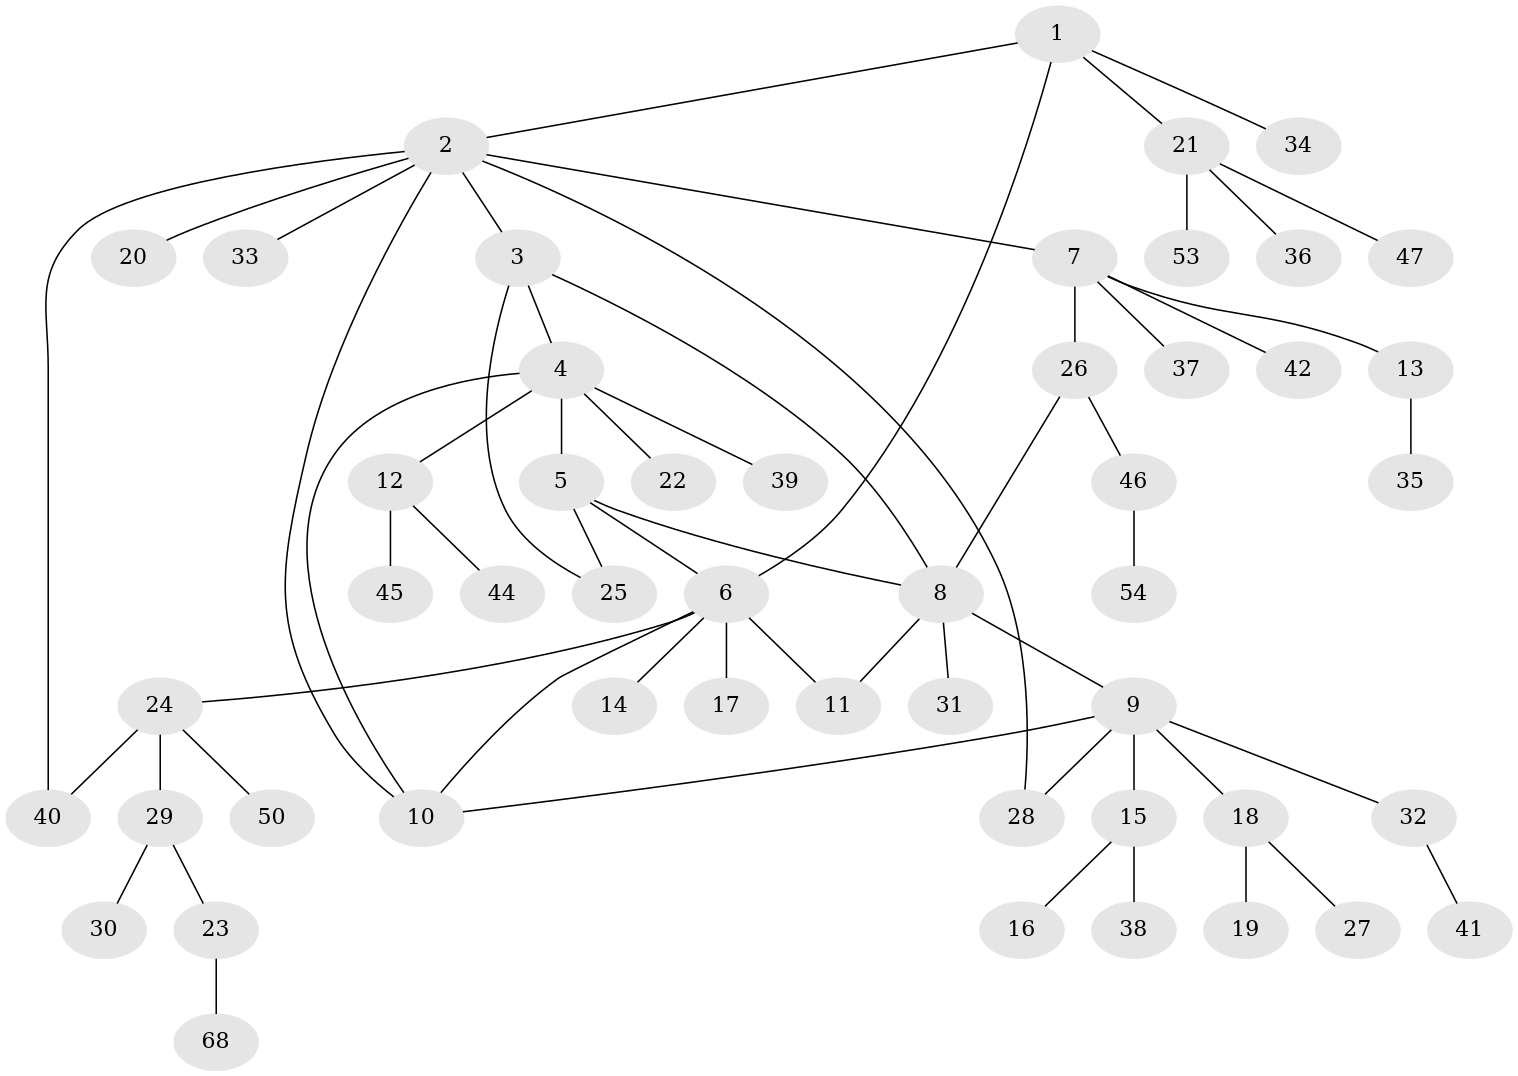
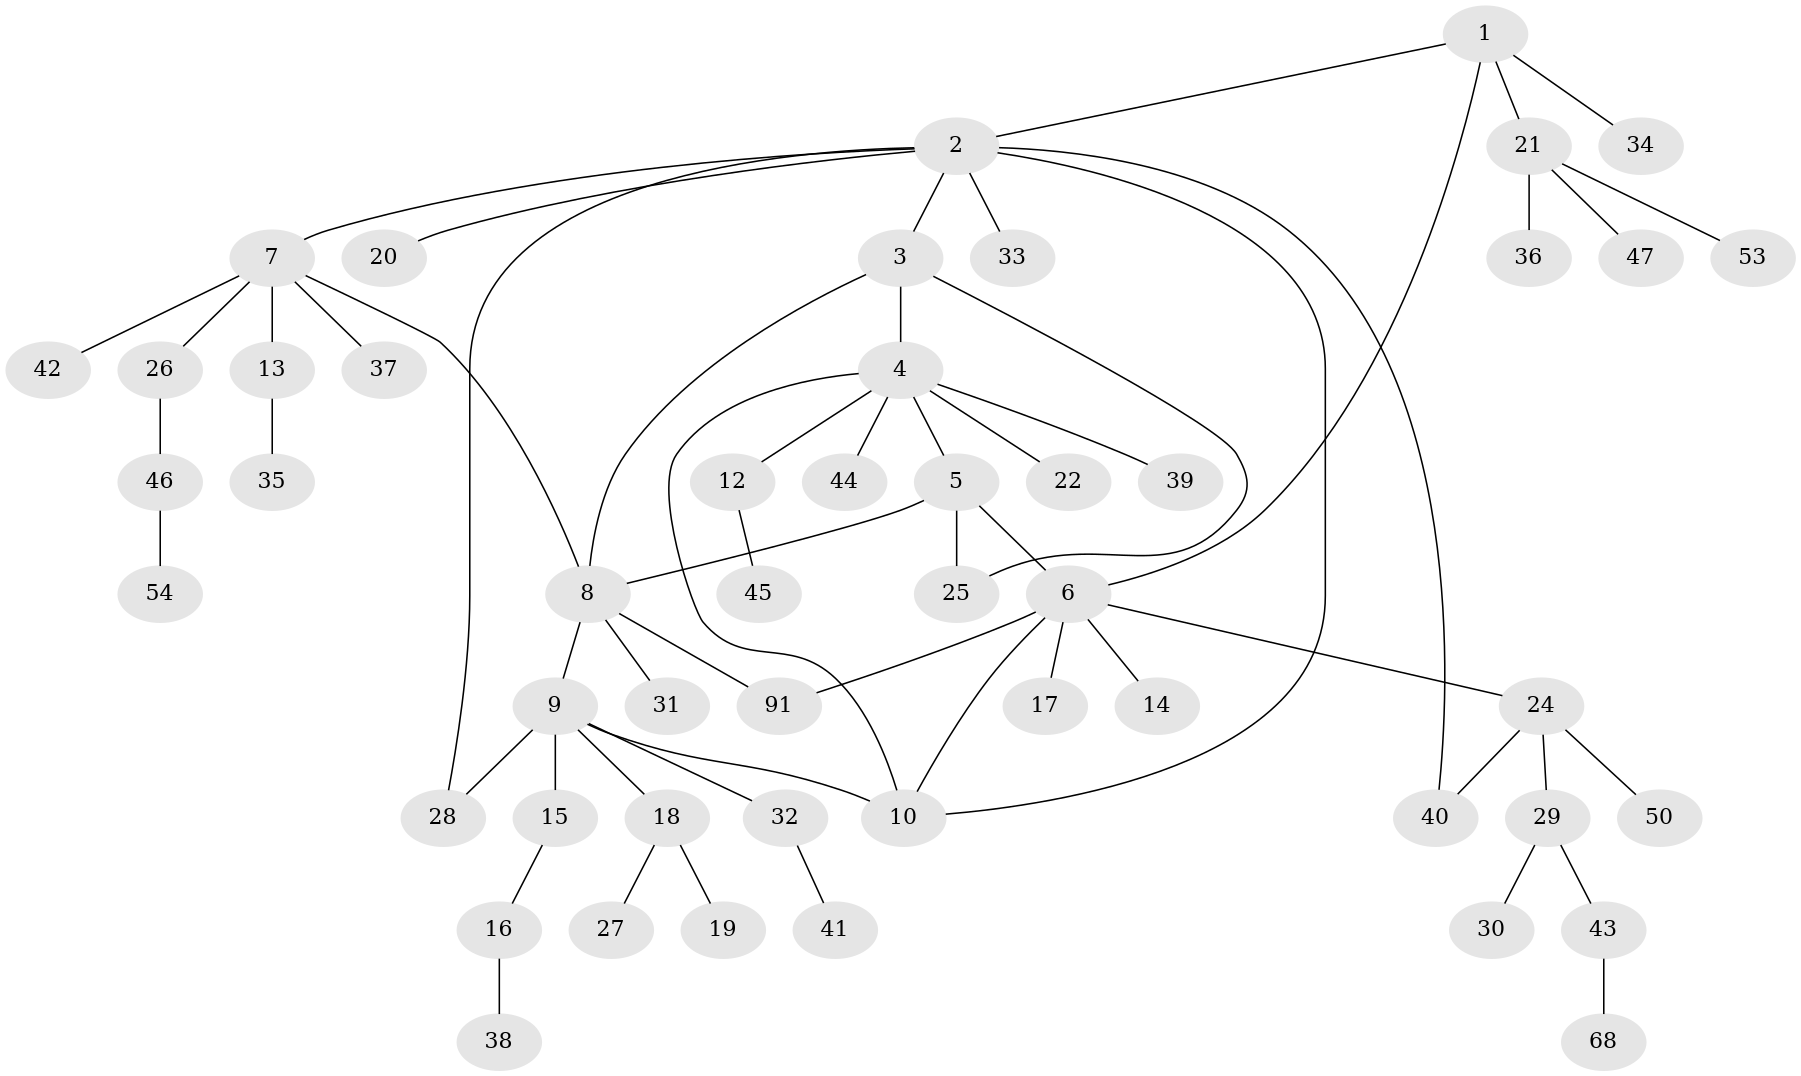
(1008, 482) -> (485, 393)
(446, 538) -> (873, 426)
(838, 706) -> (779, 706)
(1134, 874) -> (499, 986)
(216, 930) -> (1604, 930)
